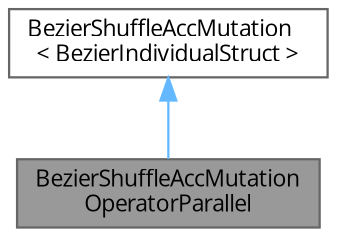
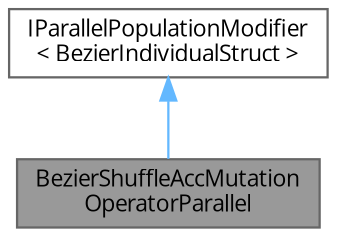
(168, 43) -> (168, 43)
